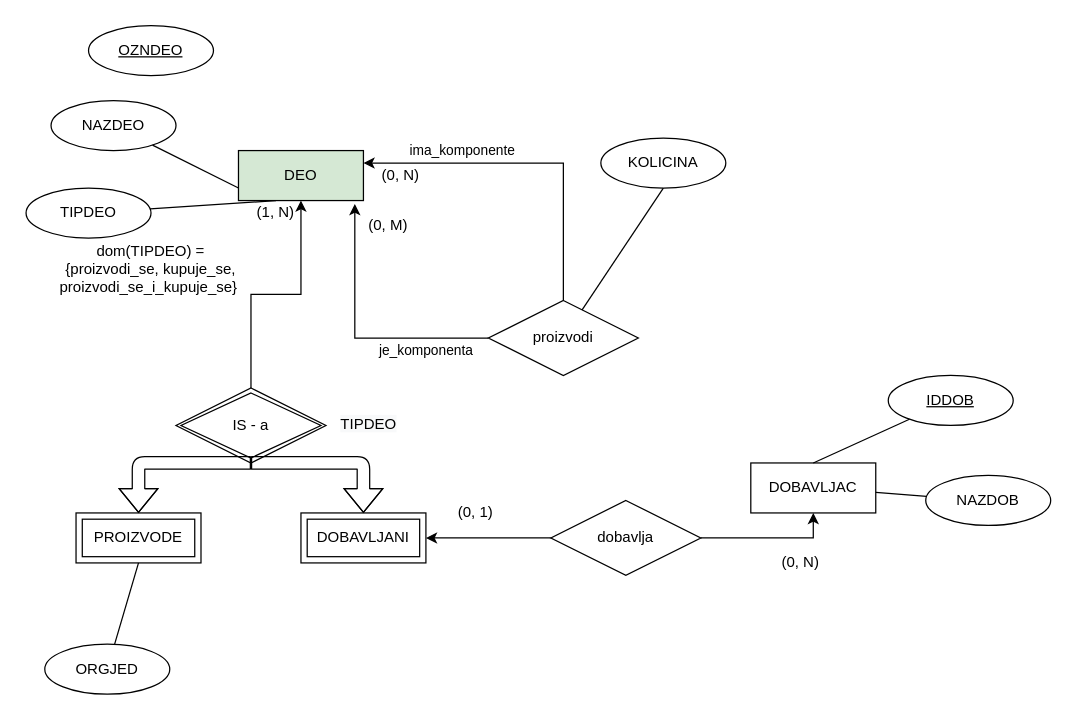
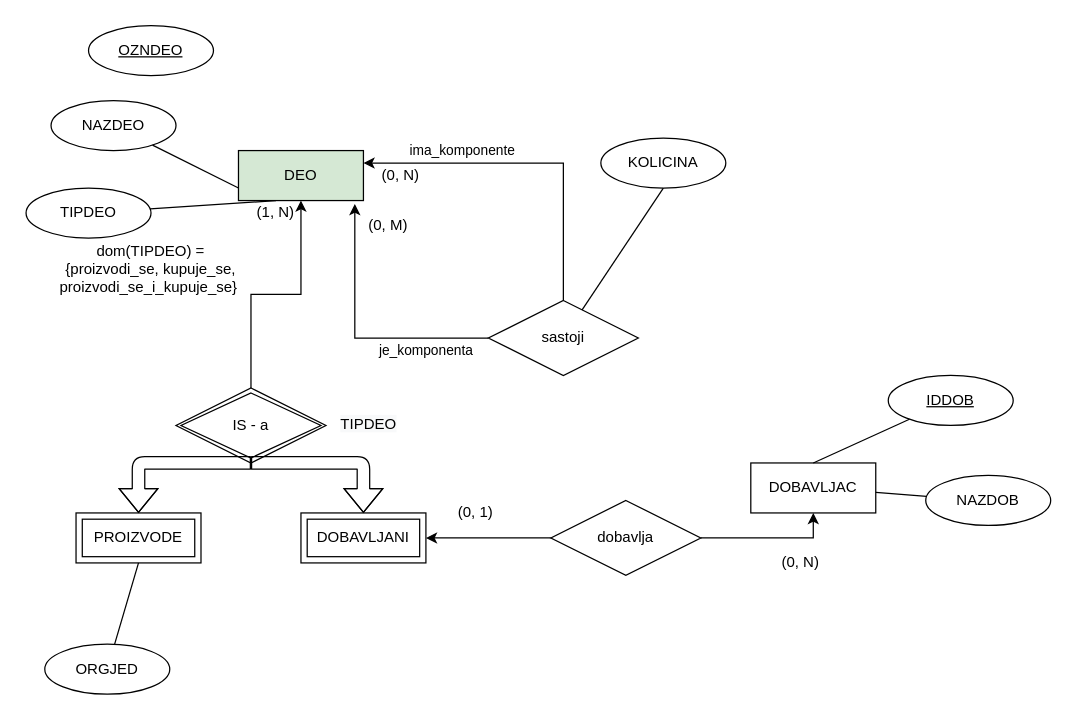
(563, 338) -> (563, 338)
